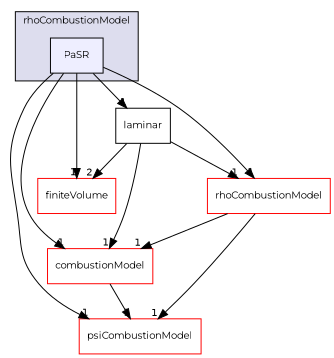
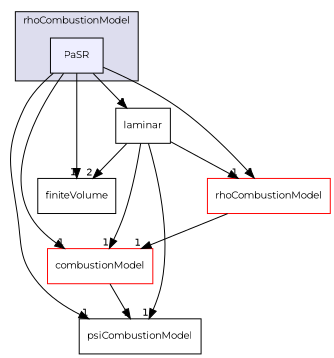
(77, 196) -> (77, 196)
(212, 264) -> (164, 227)
(140, 336) -> (140, 336)
